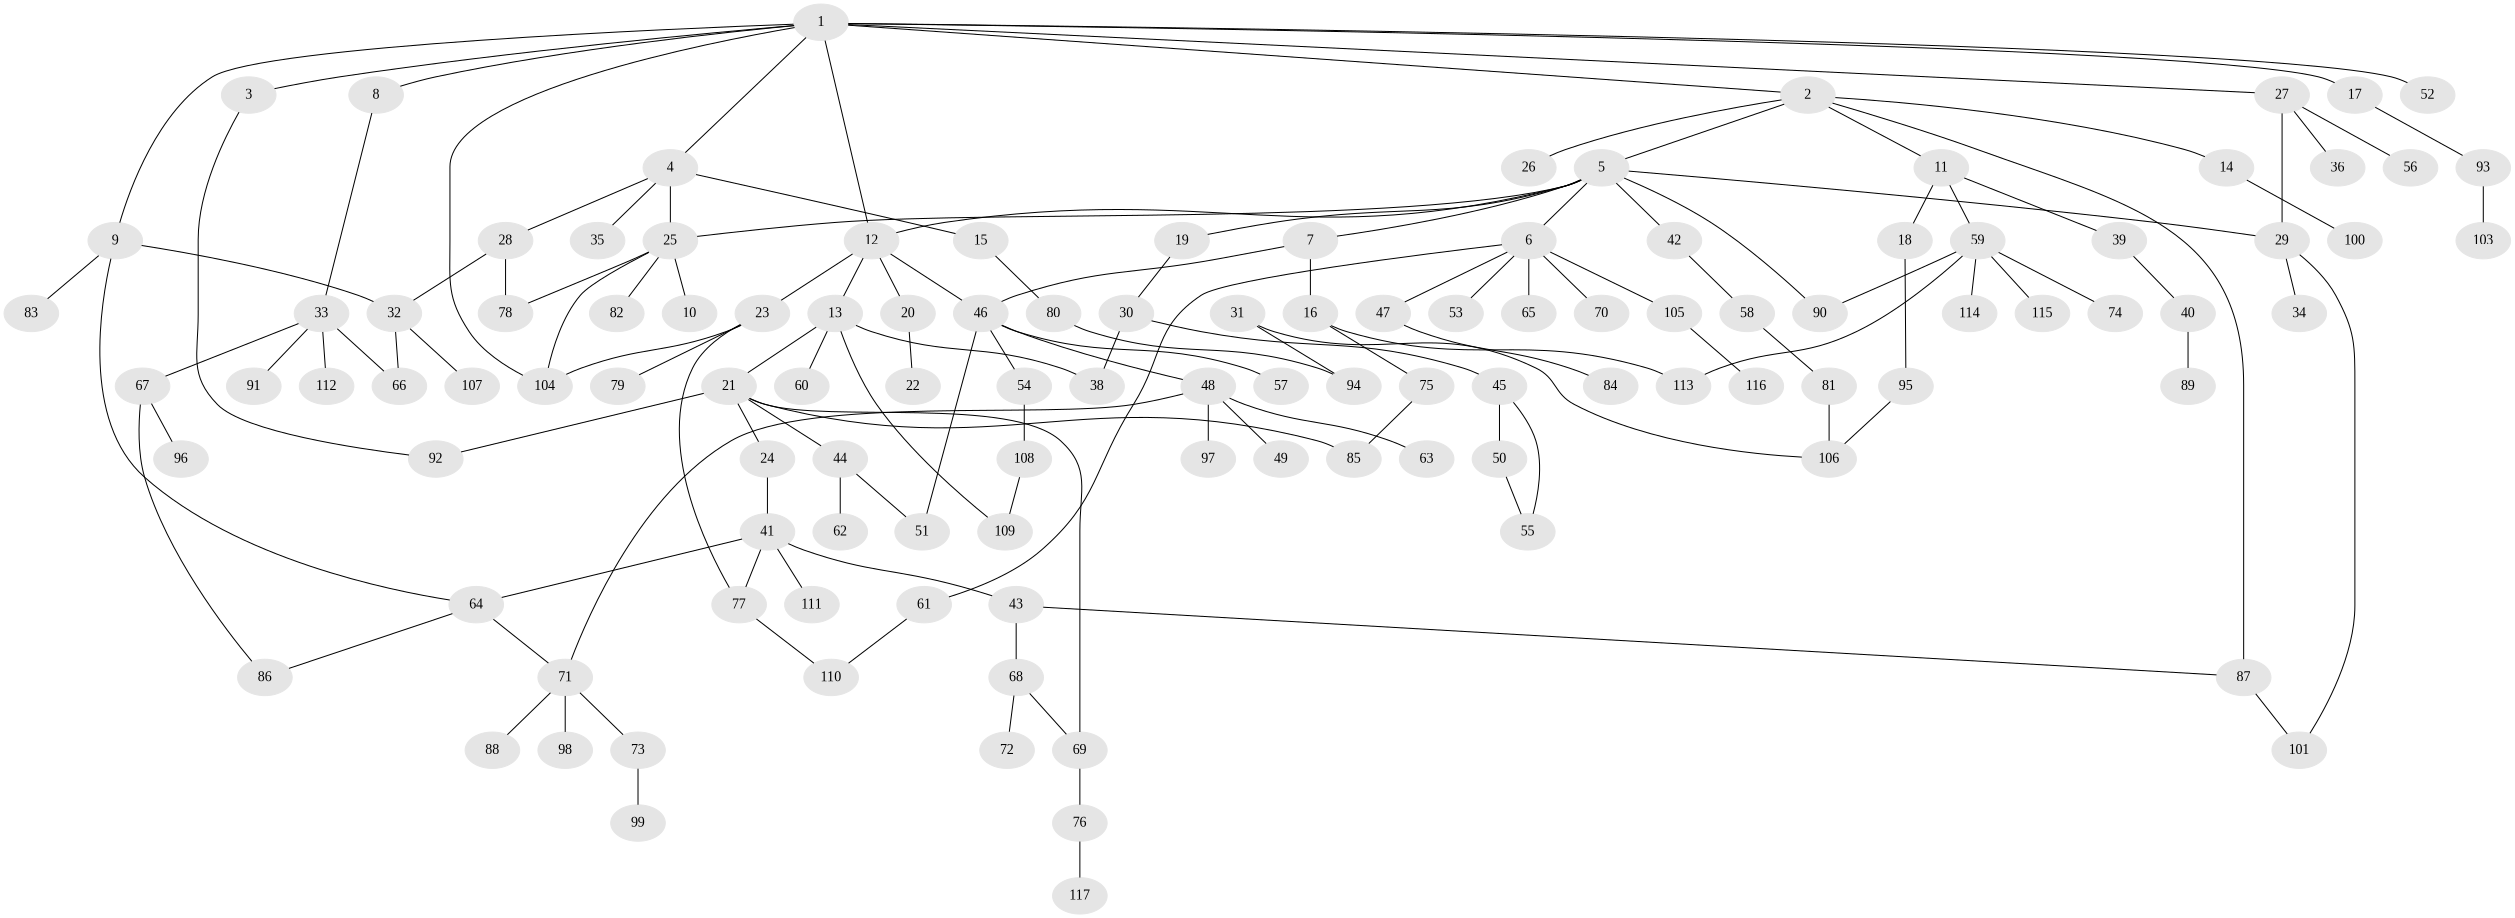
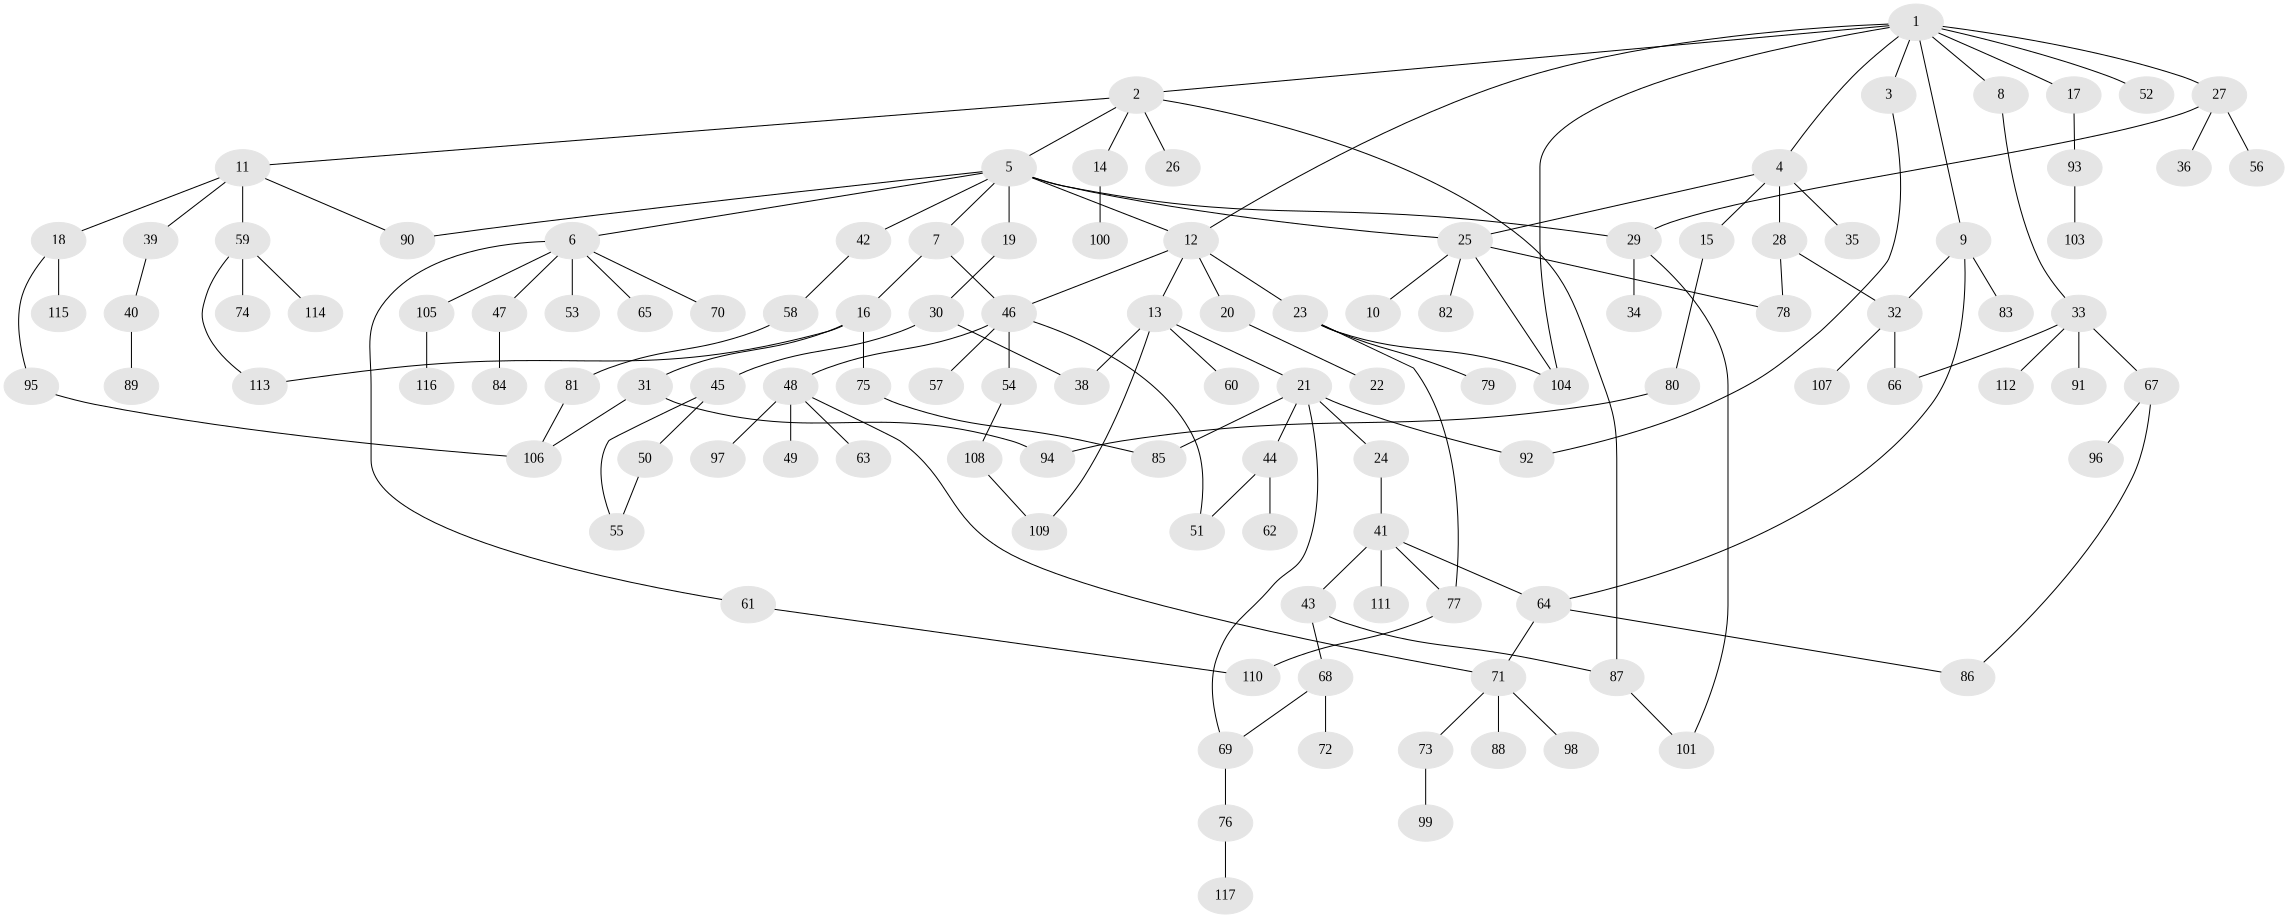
(2010, 277) -> (59, 277)
(1897, 279) -> (325, 204)
none -> (754, 350)
